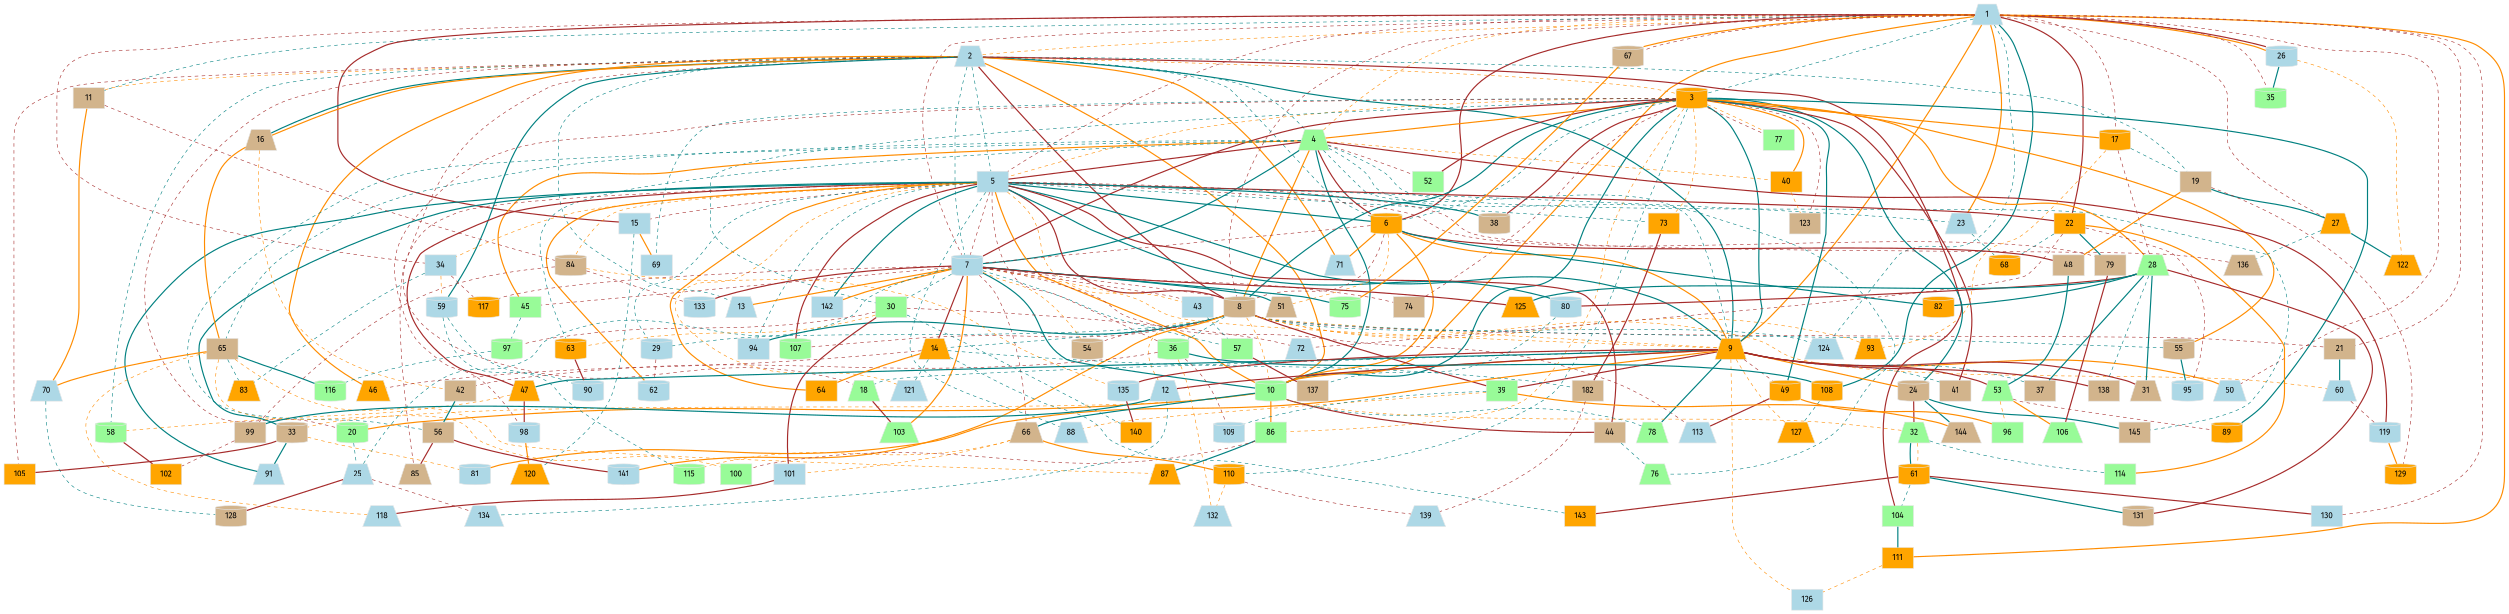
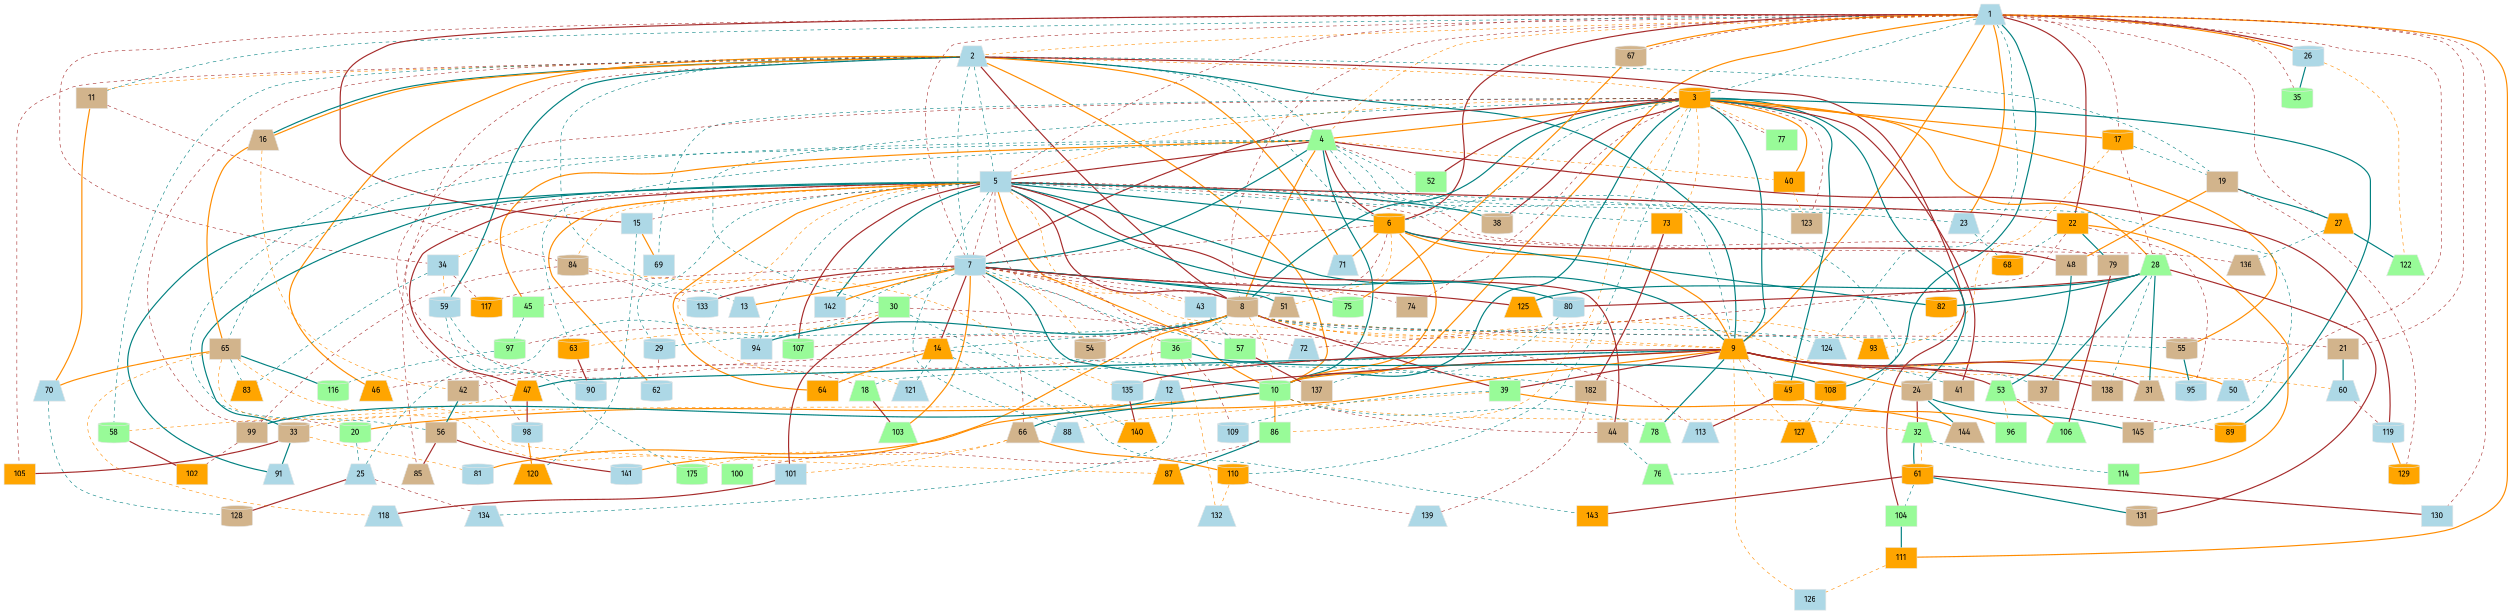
(2403, 265) -> (2406, 265)
(1439, 426) -> (1443, 426)
(1136, 433) -> (1137, 433)
(689, 474) -> (692, 474)
